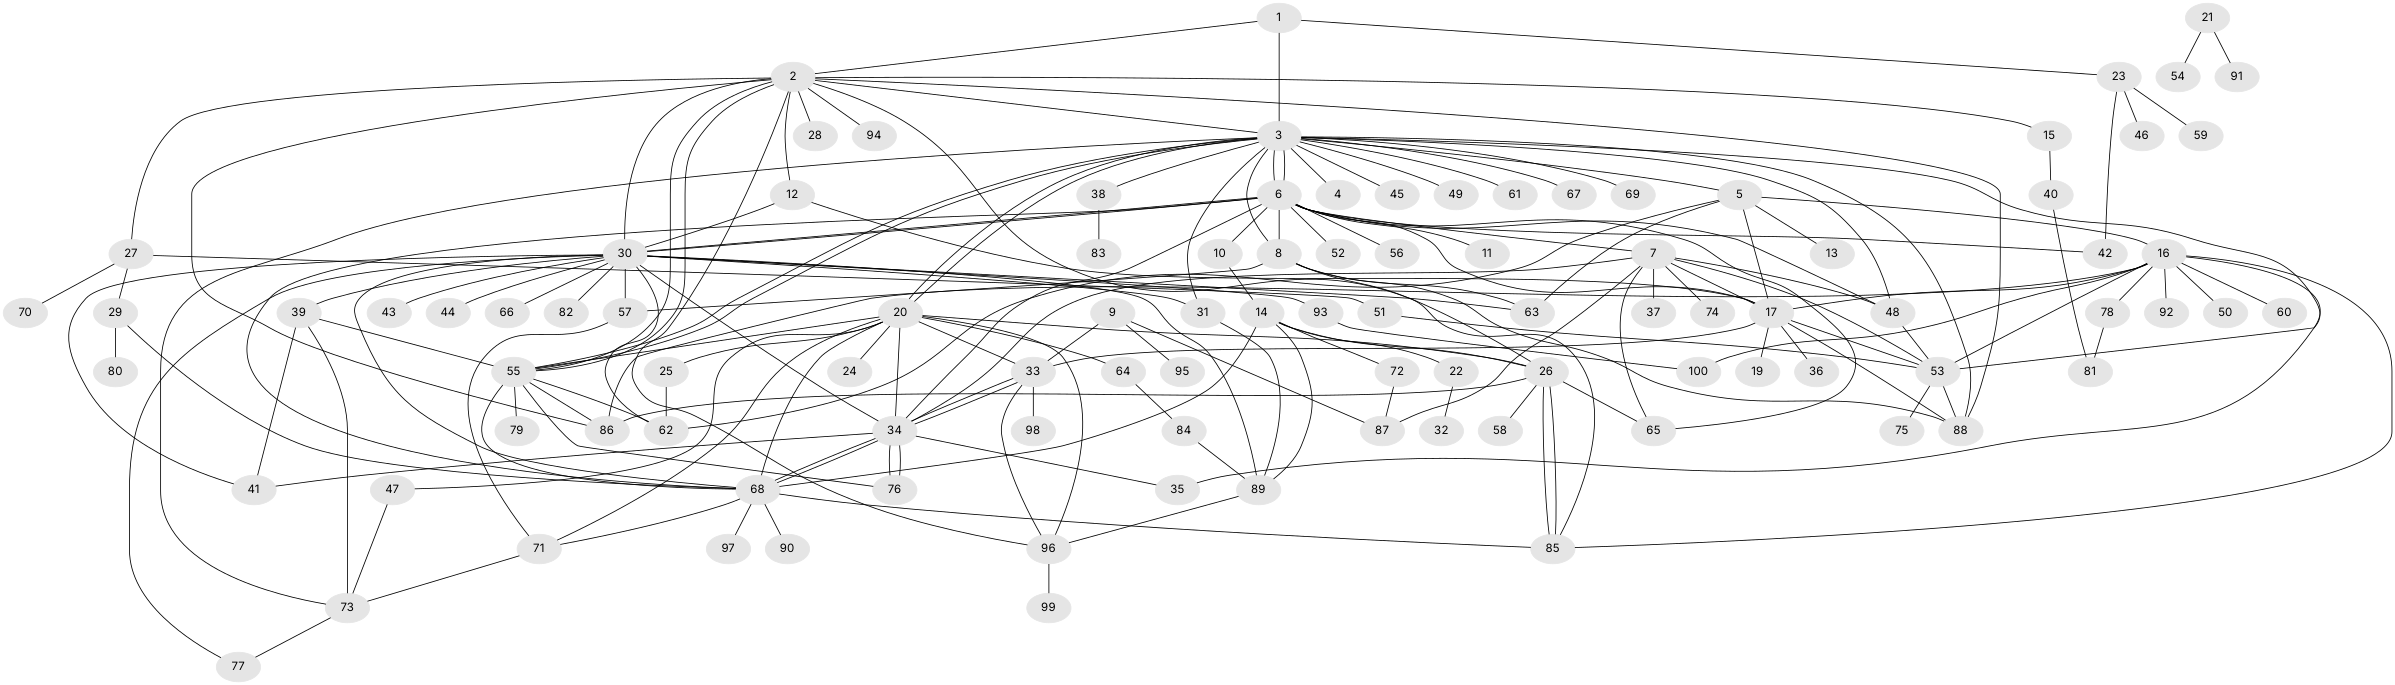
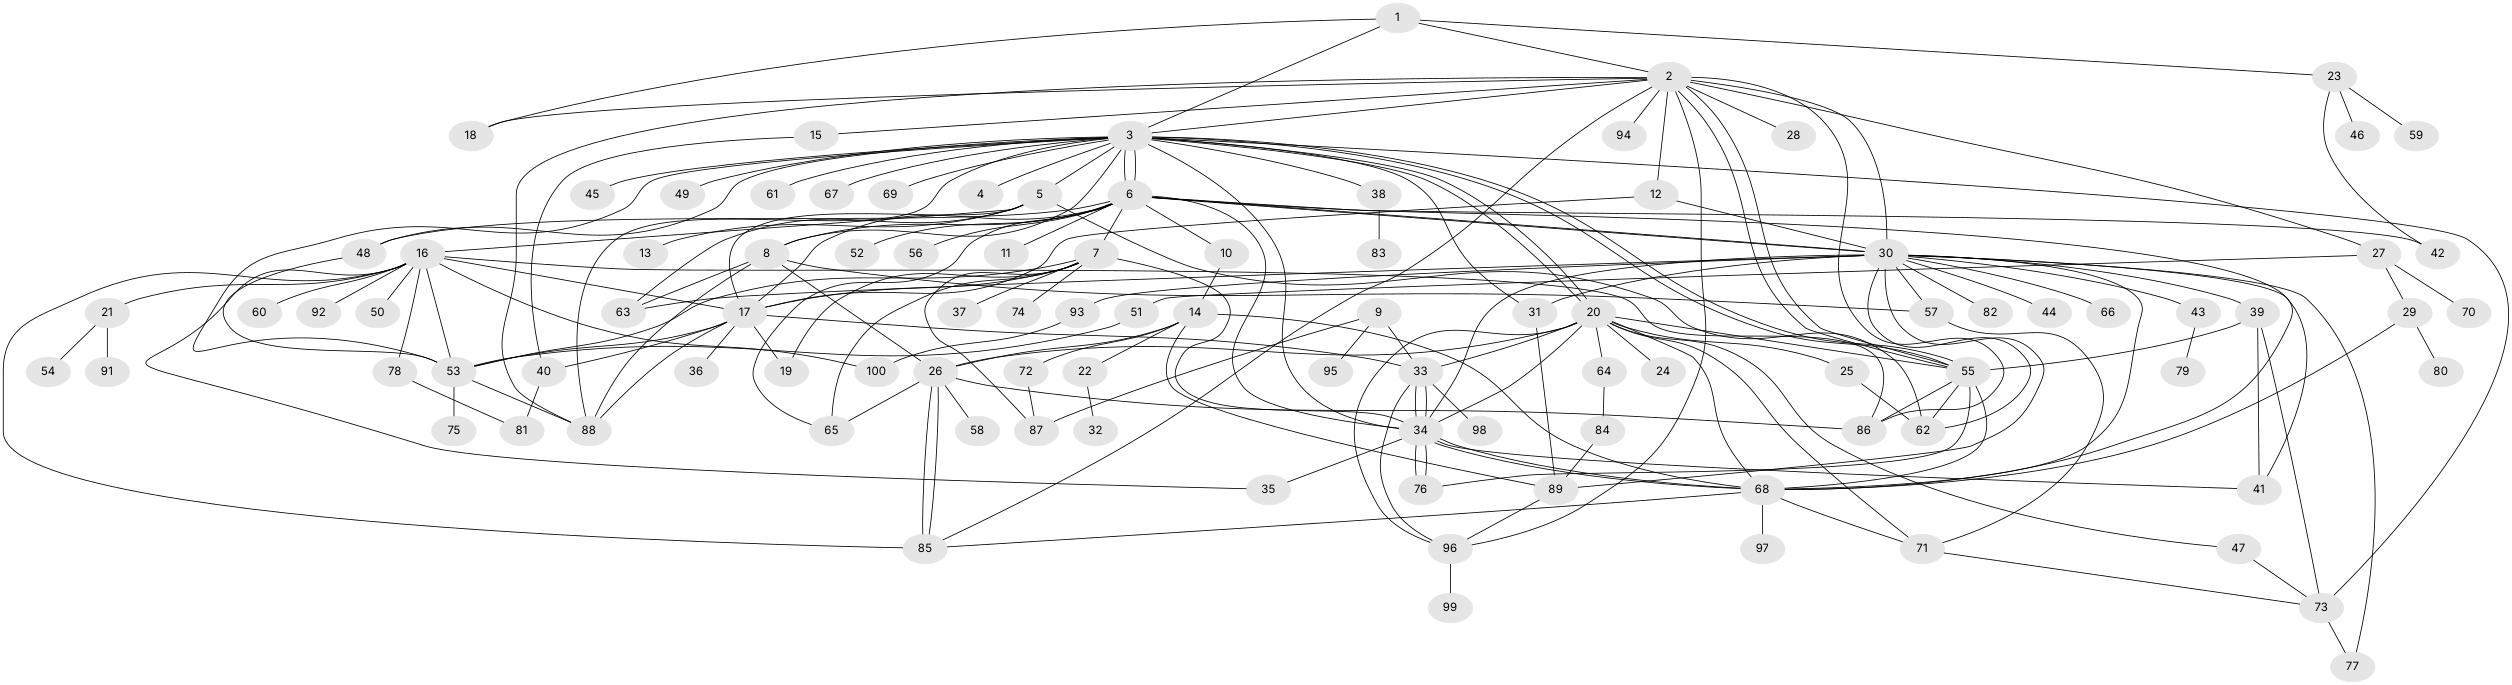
none -> (471, 136)
(1776, 277) -> (920, 274)
none -> (266, 285)
none -> (1285, 300)
none -> (622, 353)
(515, 402) -> (2191, 343)
(787, 549) -> none
